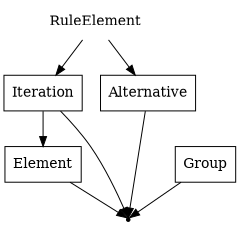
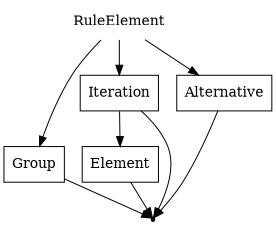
none -> (66, 85)
